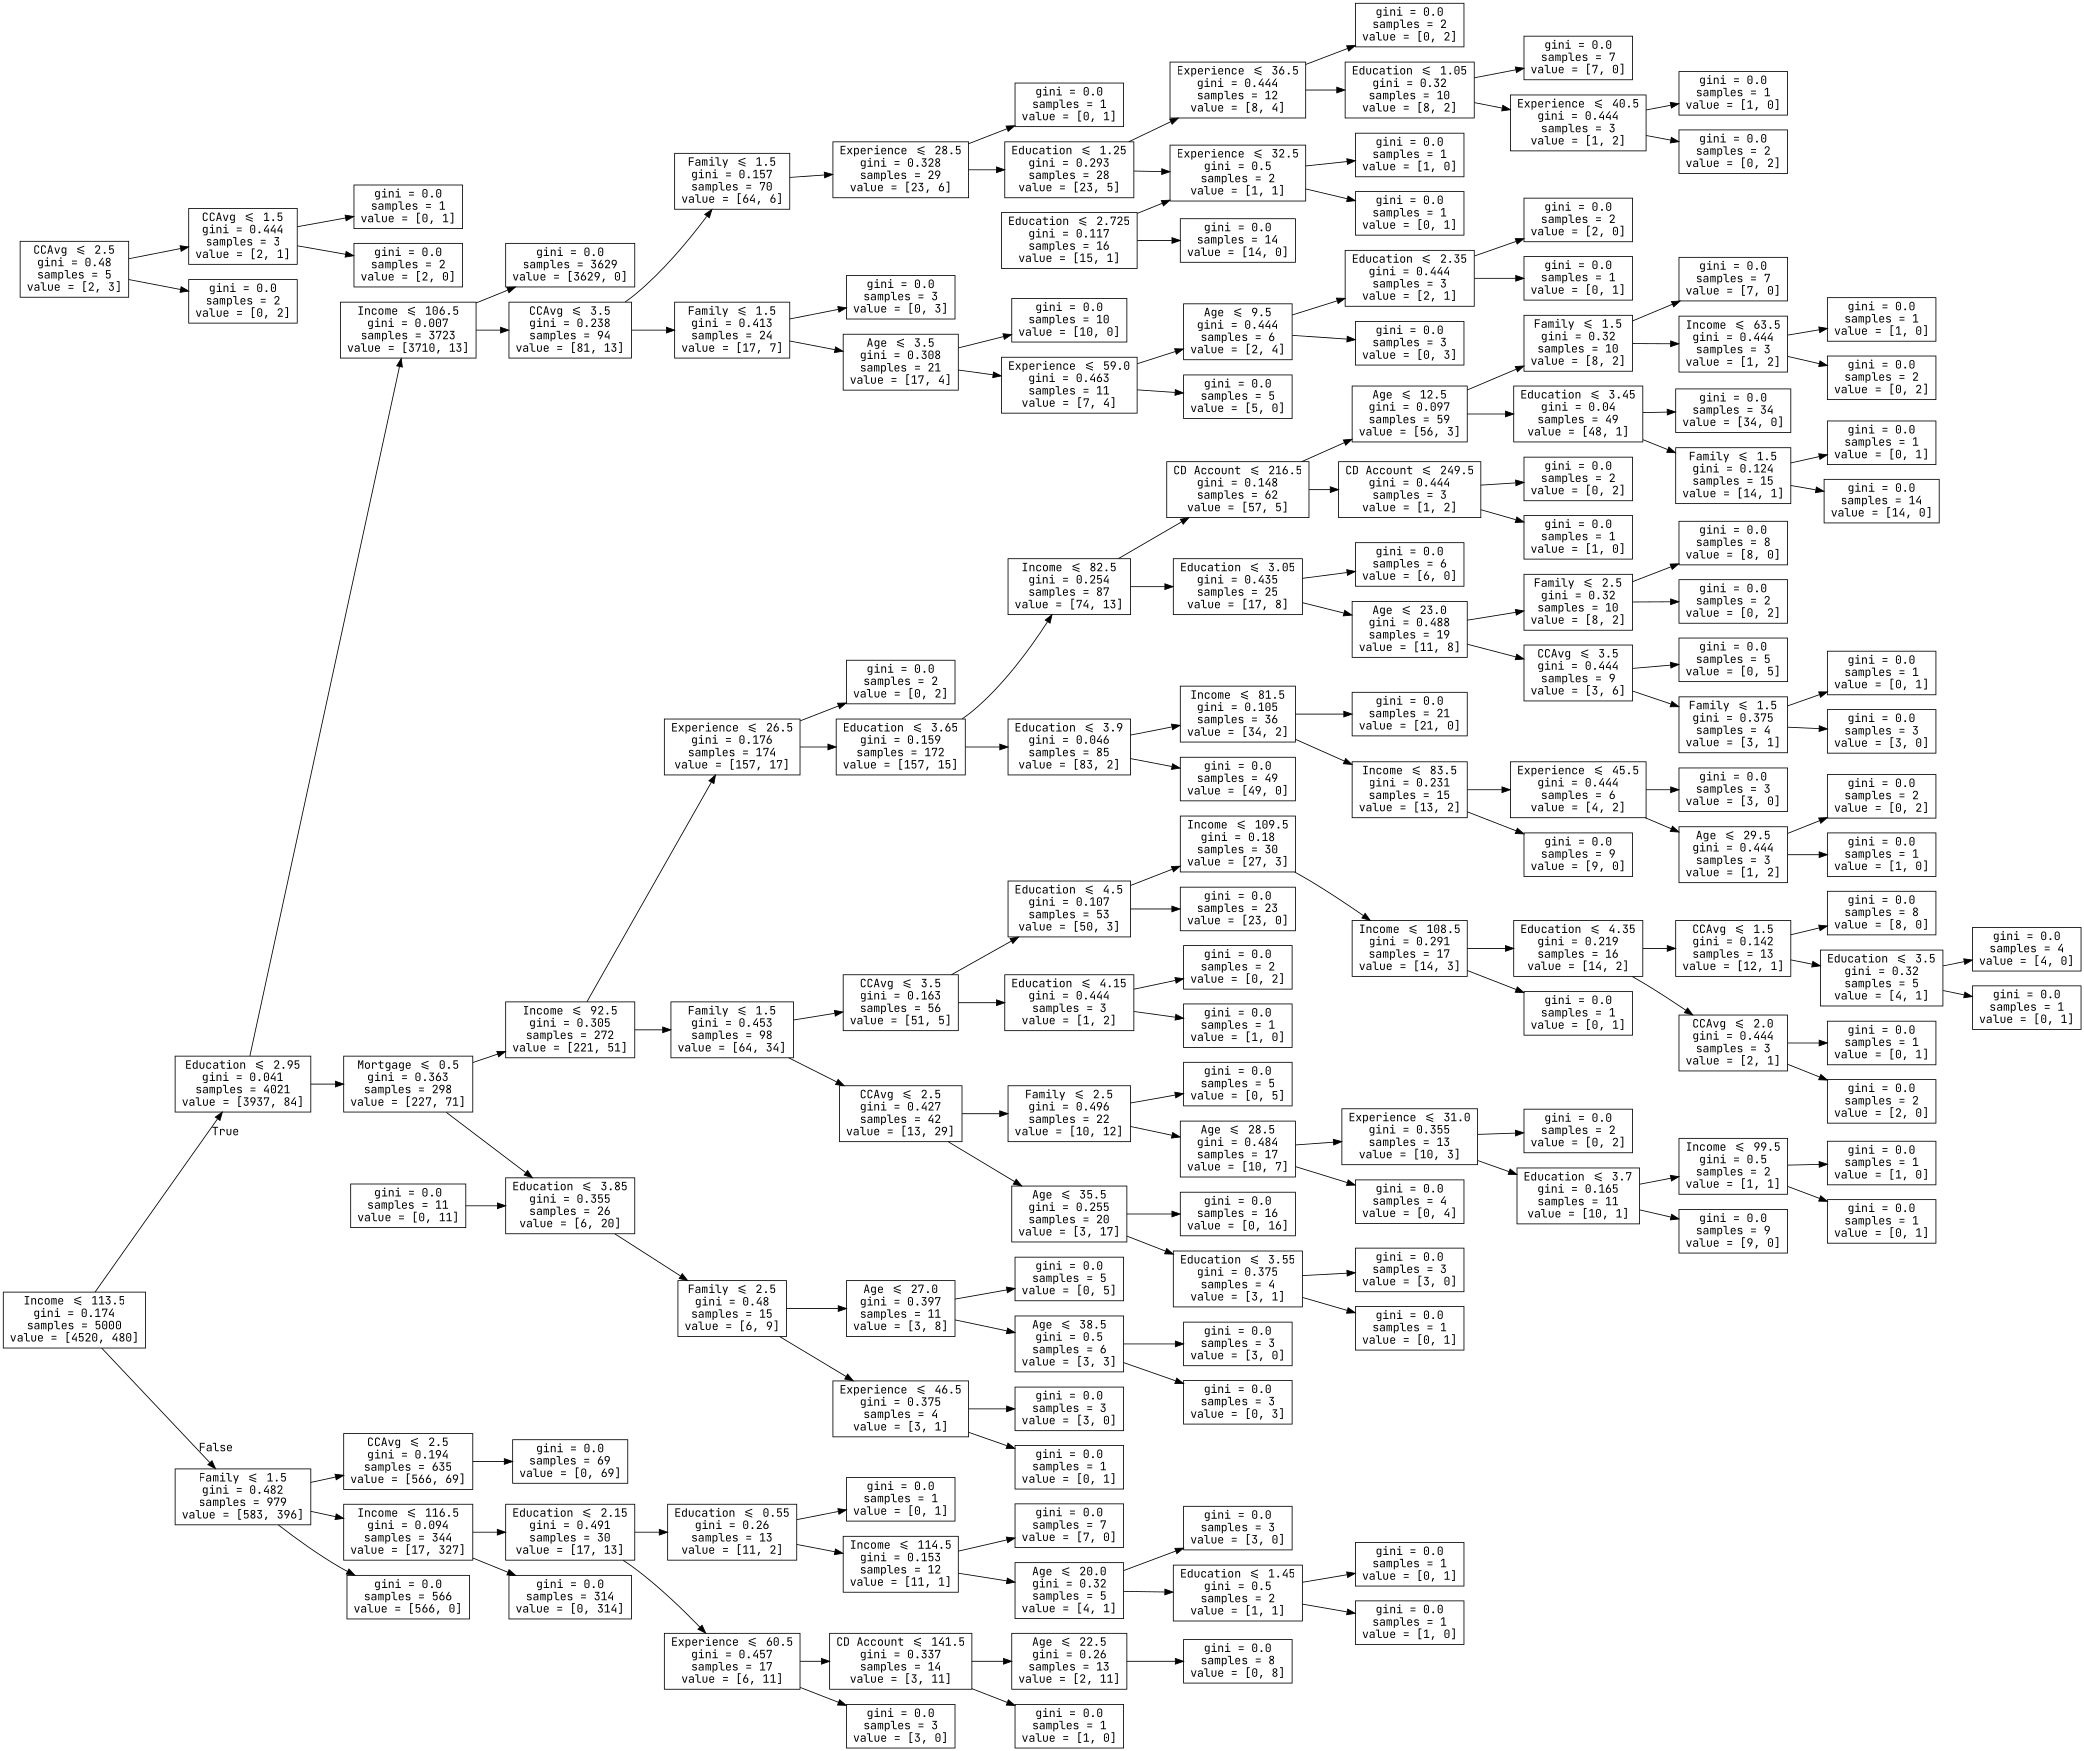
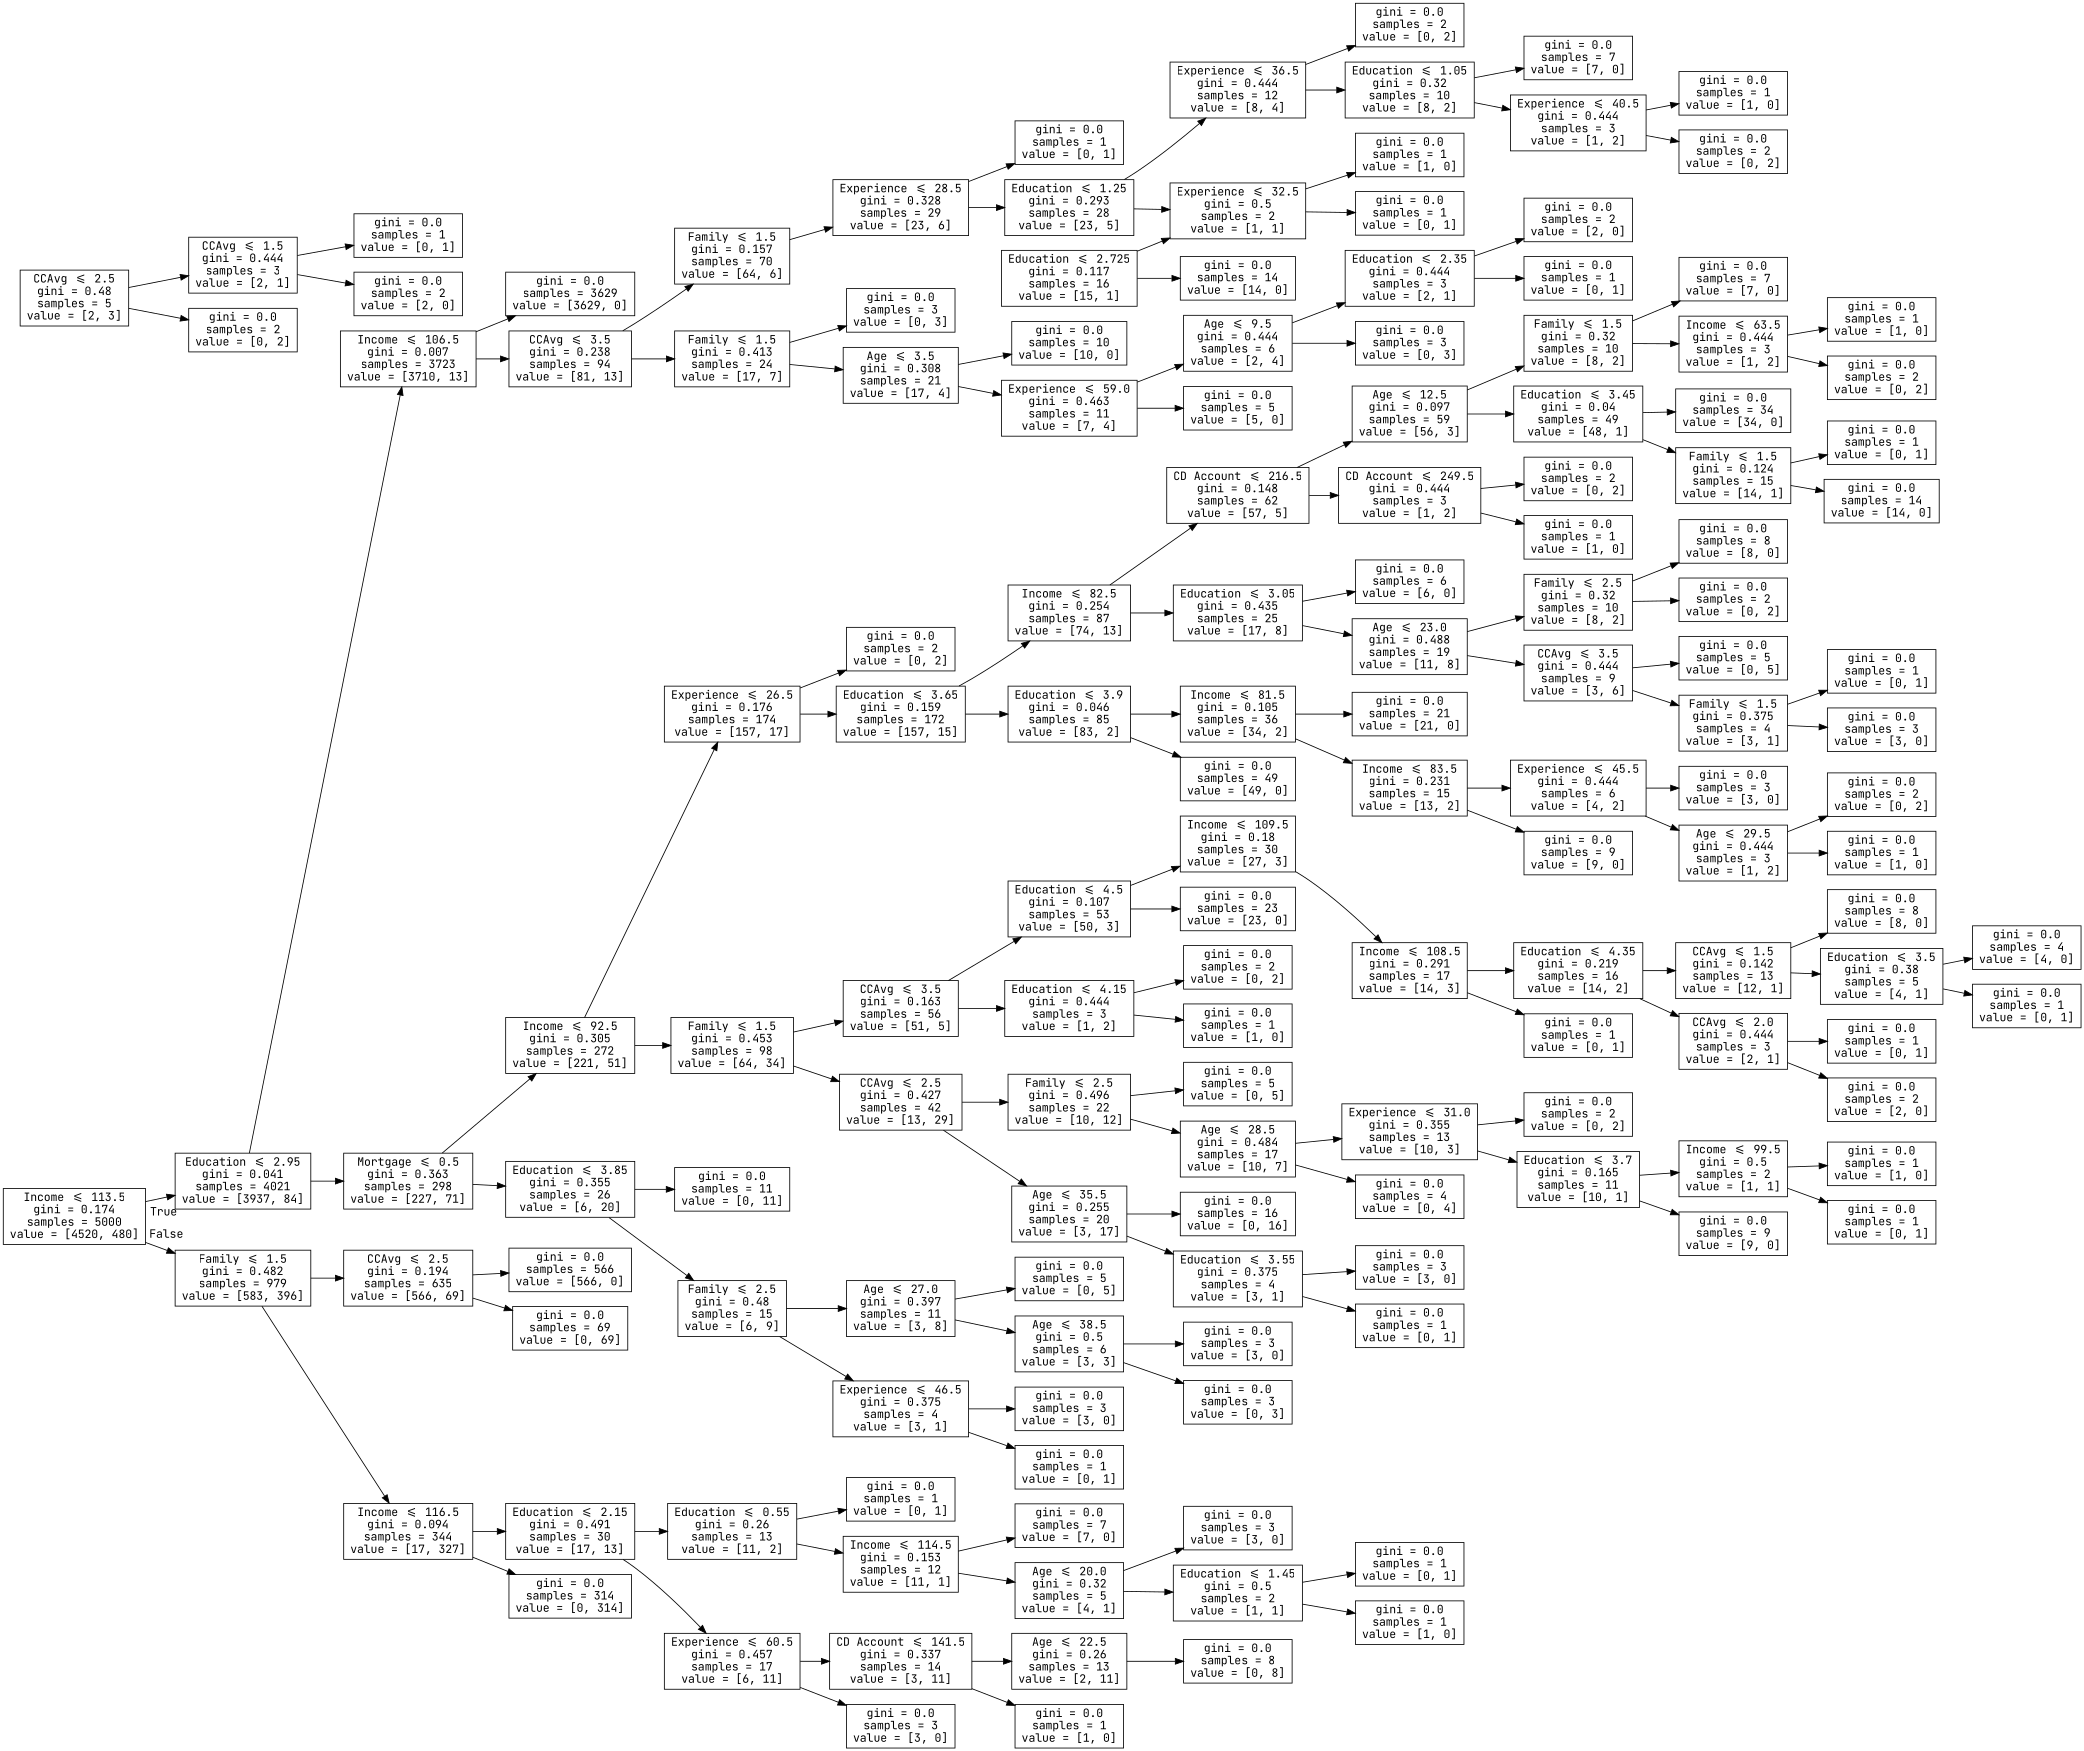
(1882, 978) -> (1882, 976)
(482, 1206) -> (651, 1189)
(312, 1550) -> (487, 1274)
